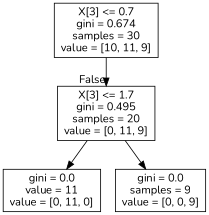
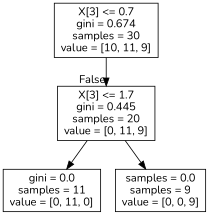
(106, 113) -> (106, 113)
(52, 190) -> (52, 190)
(161, 190) -> (161, 190)
